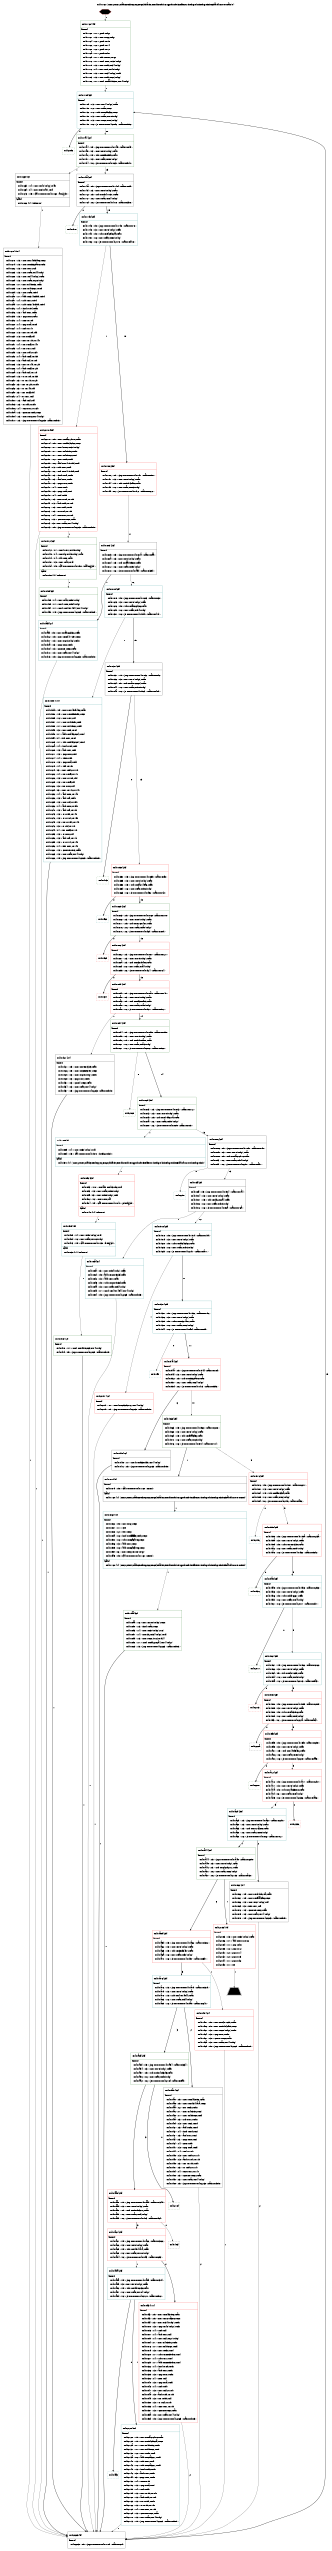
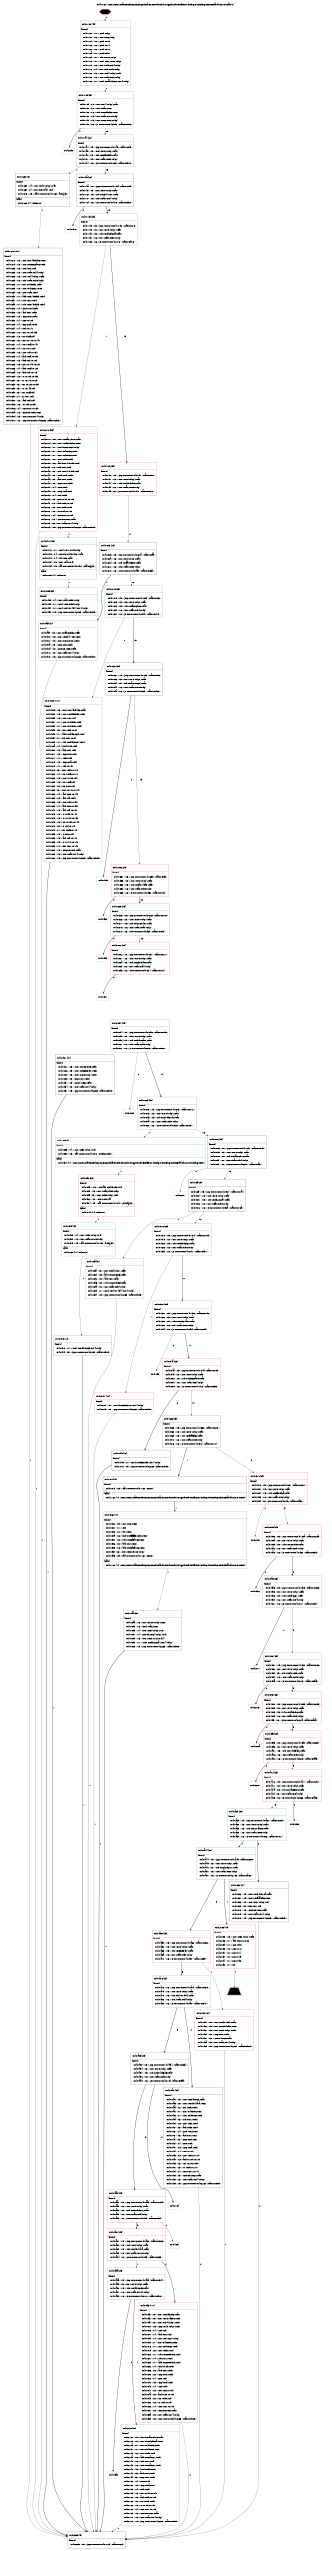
(140, 997) -> none
(325, 1327) -> none
